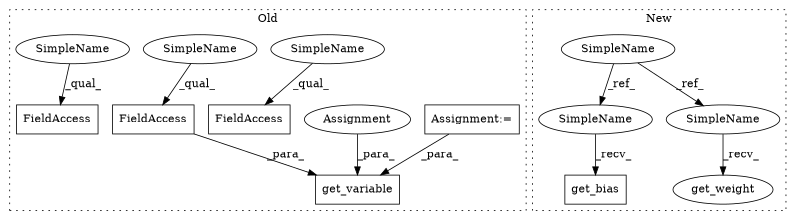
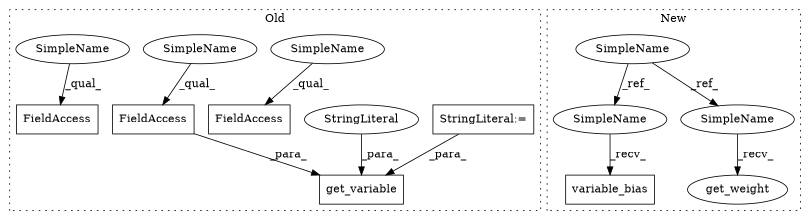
(357, 119) -> (362, 119)
(472, 119) -> (483, 119)
(596, 190) -> (610, 190)
